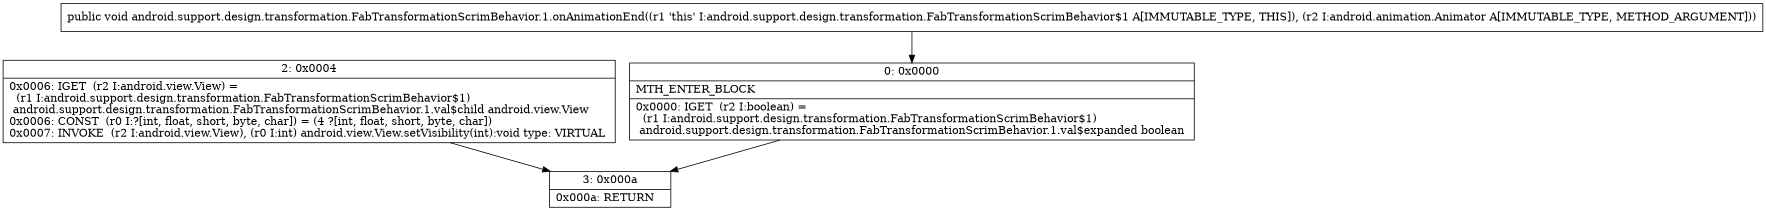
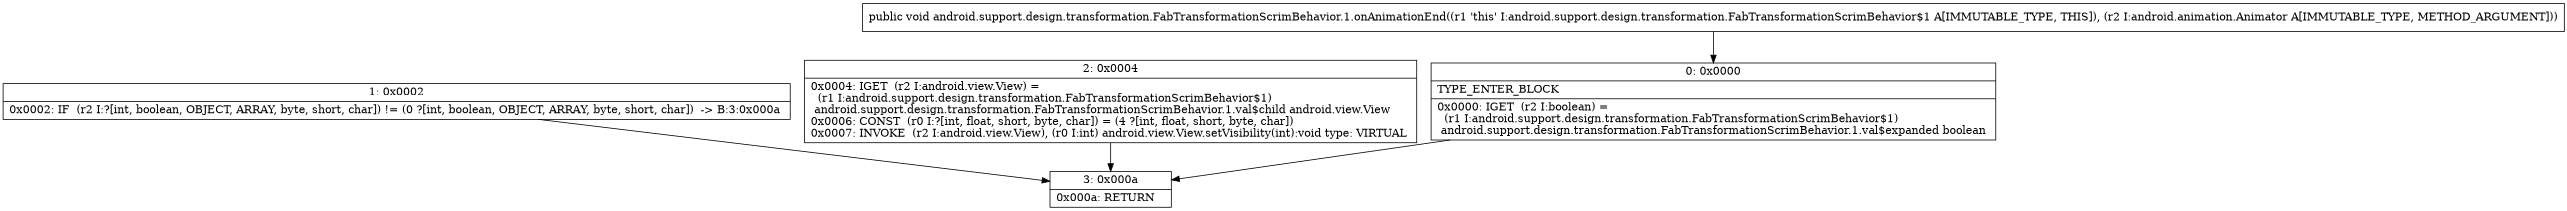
(126, 87) -> (927, 87)
(696, 89) -> (1498, 89)
none -> (397, 102)
